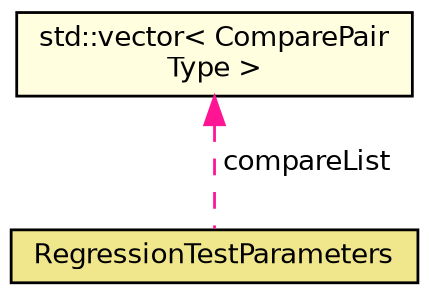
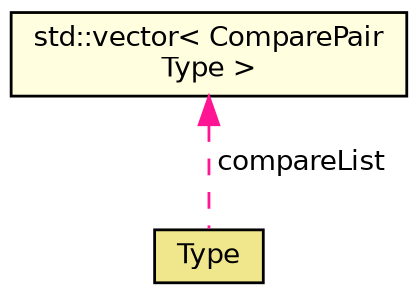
(215, 256) -> (209, 256)
